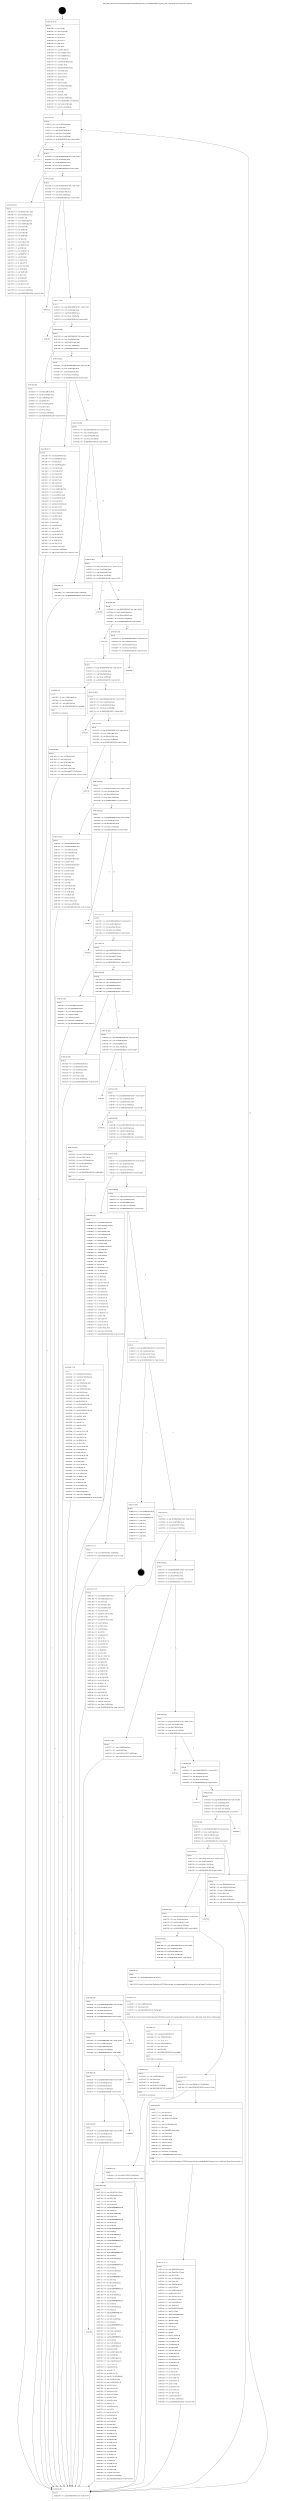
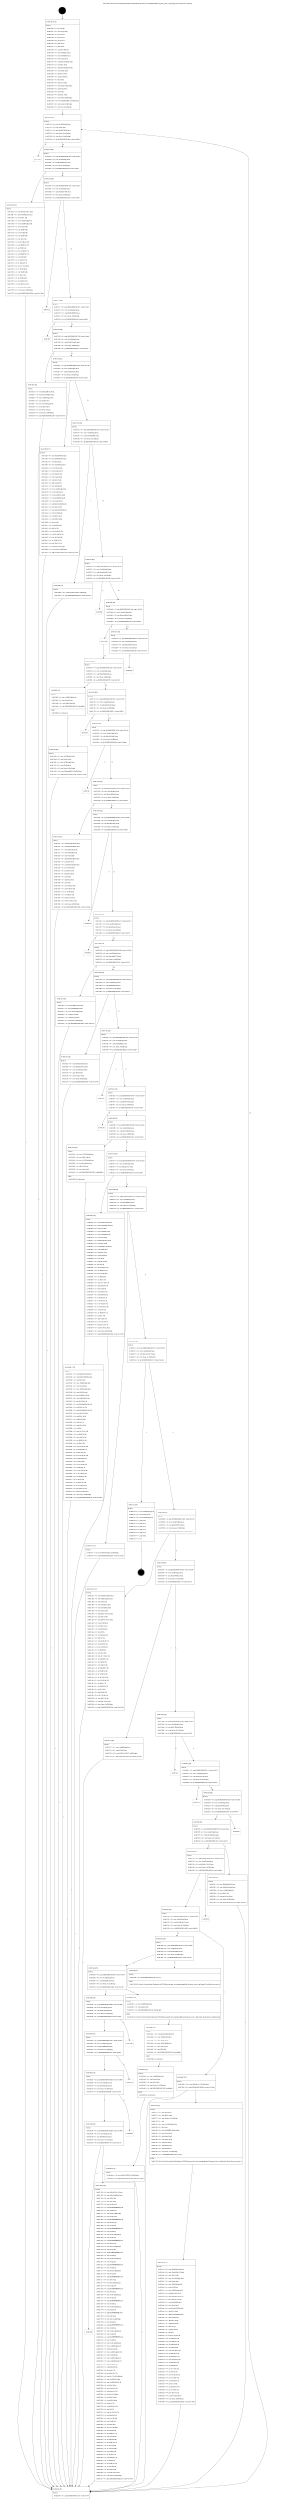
none -> (107, 1978)
